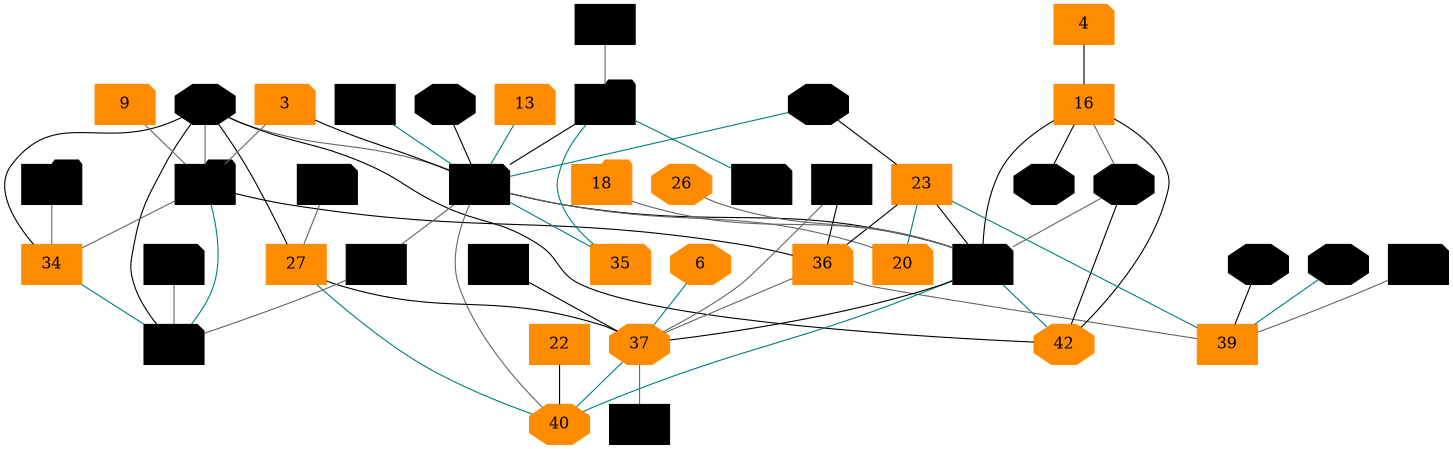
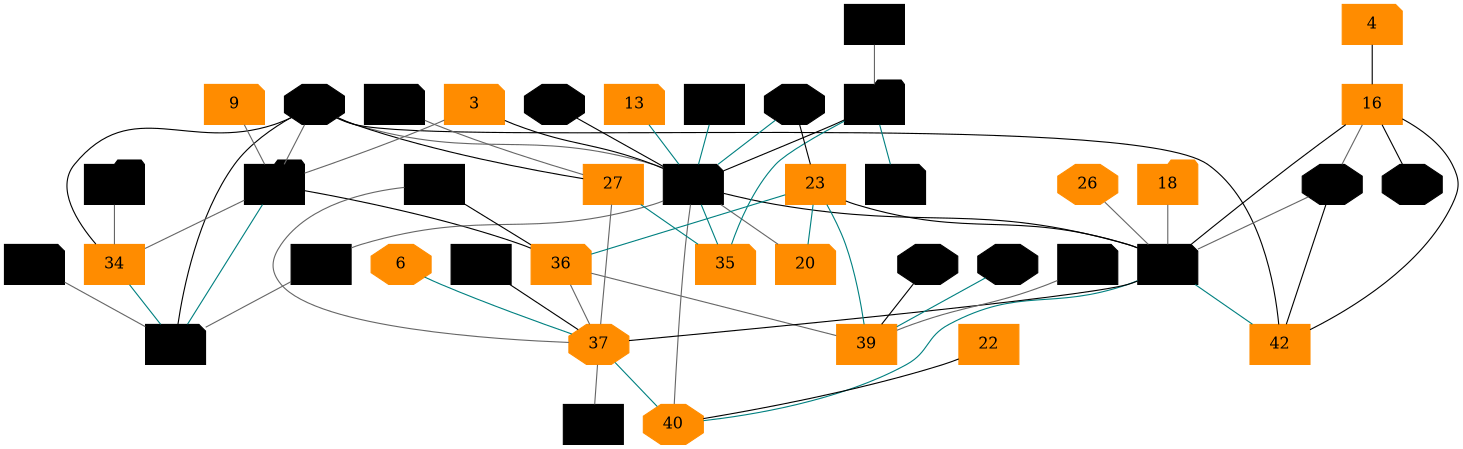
(876, 222) -> (698, 221)
(479, 305) -> (606, 264)
(1064, 344) -> (1280, 344)
(417, 362) -> (668, 223)
